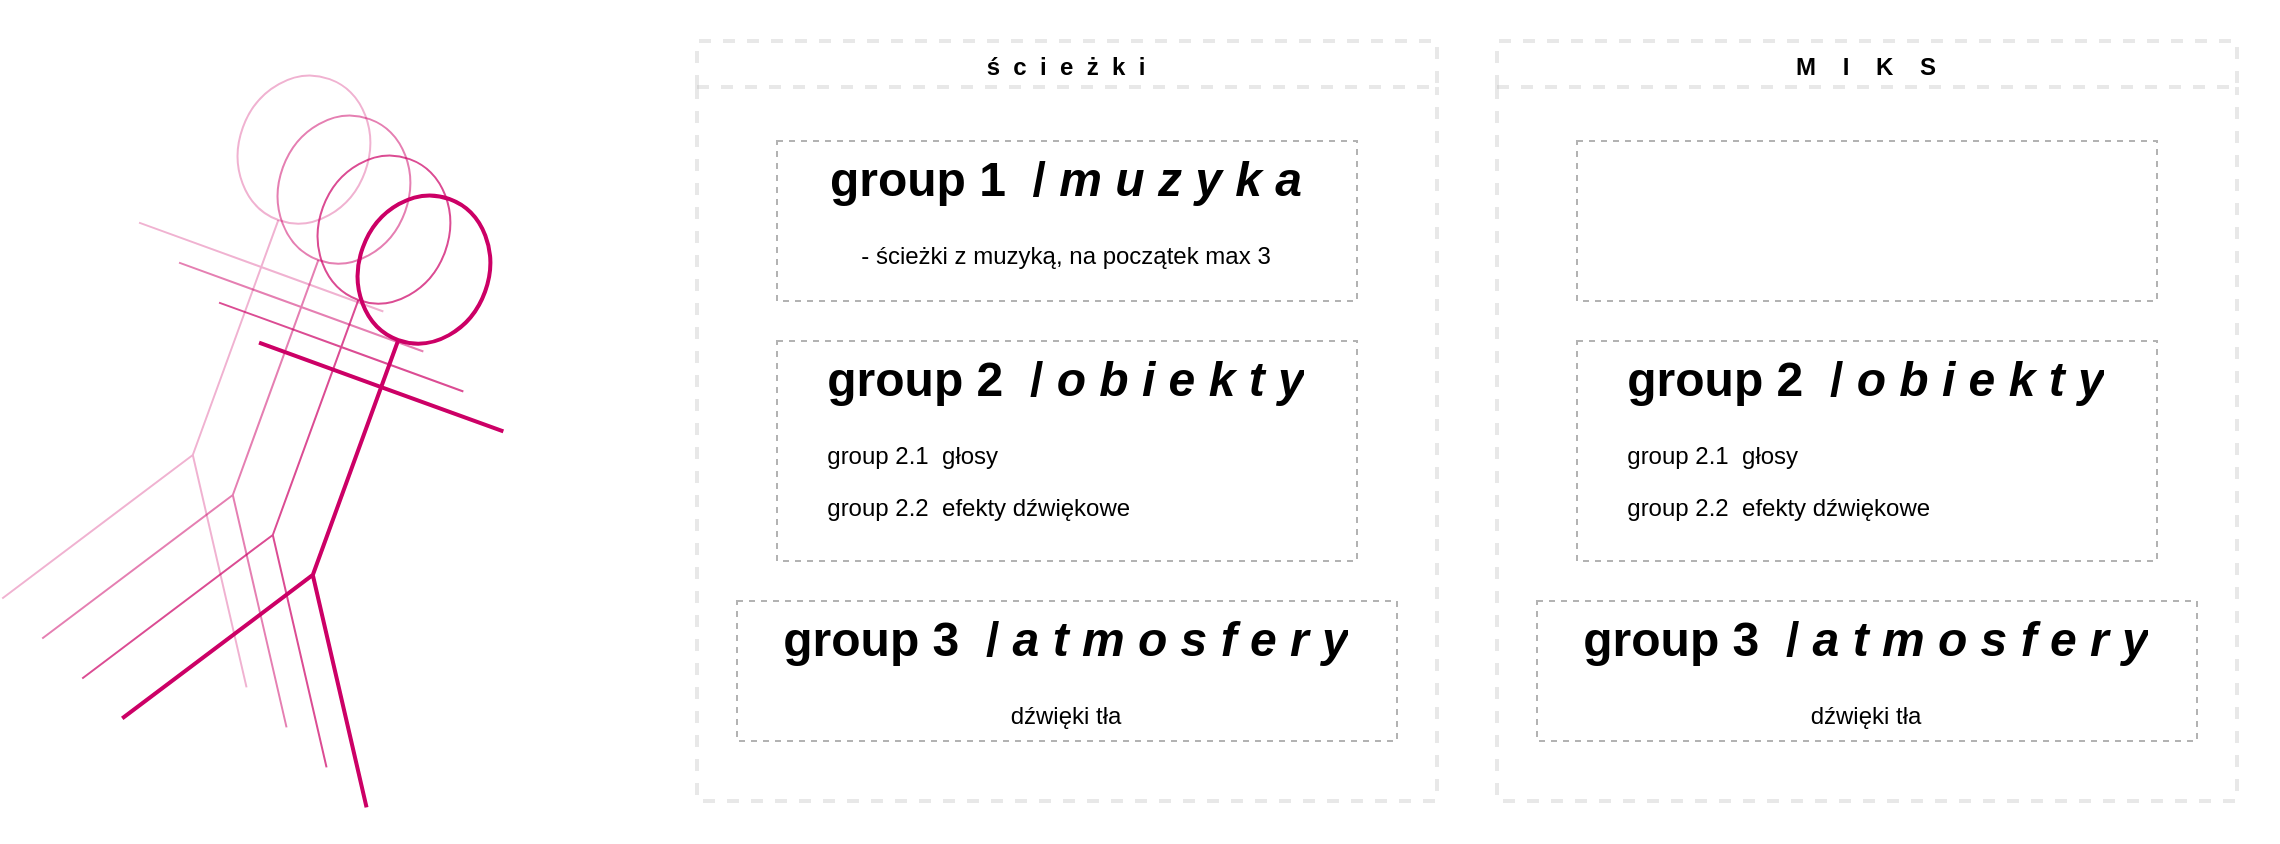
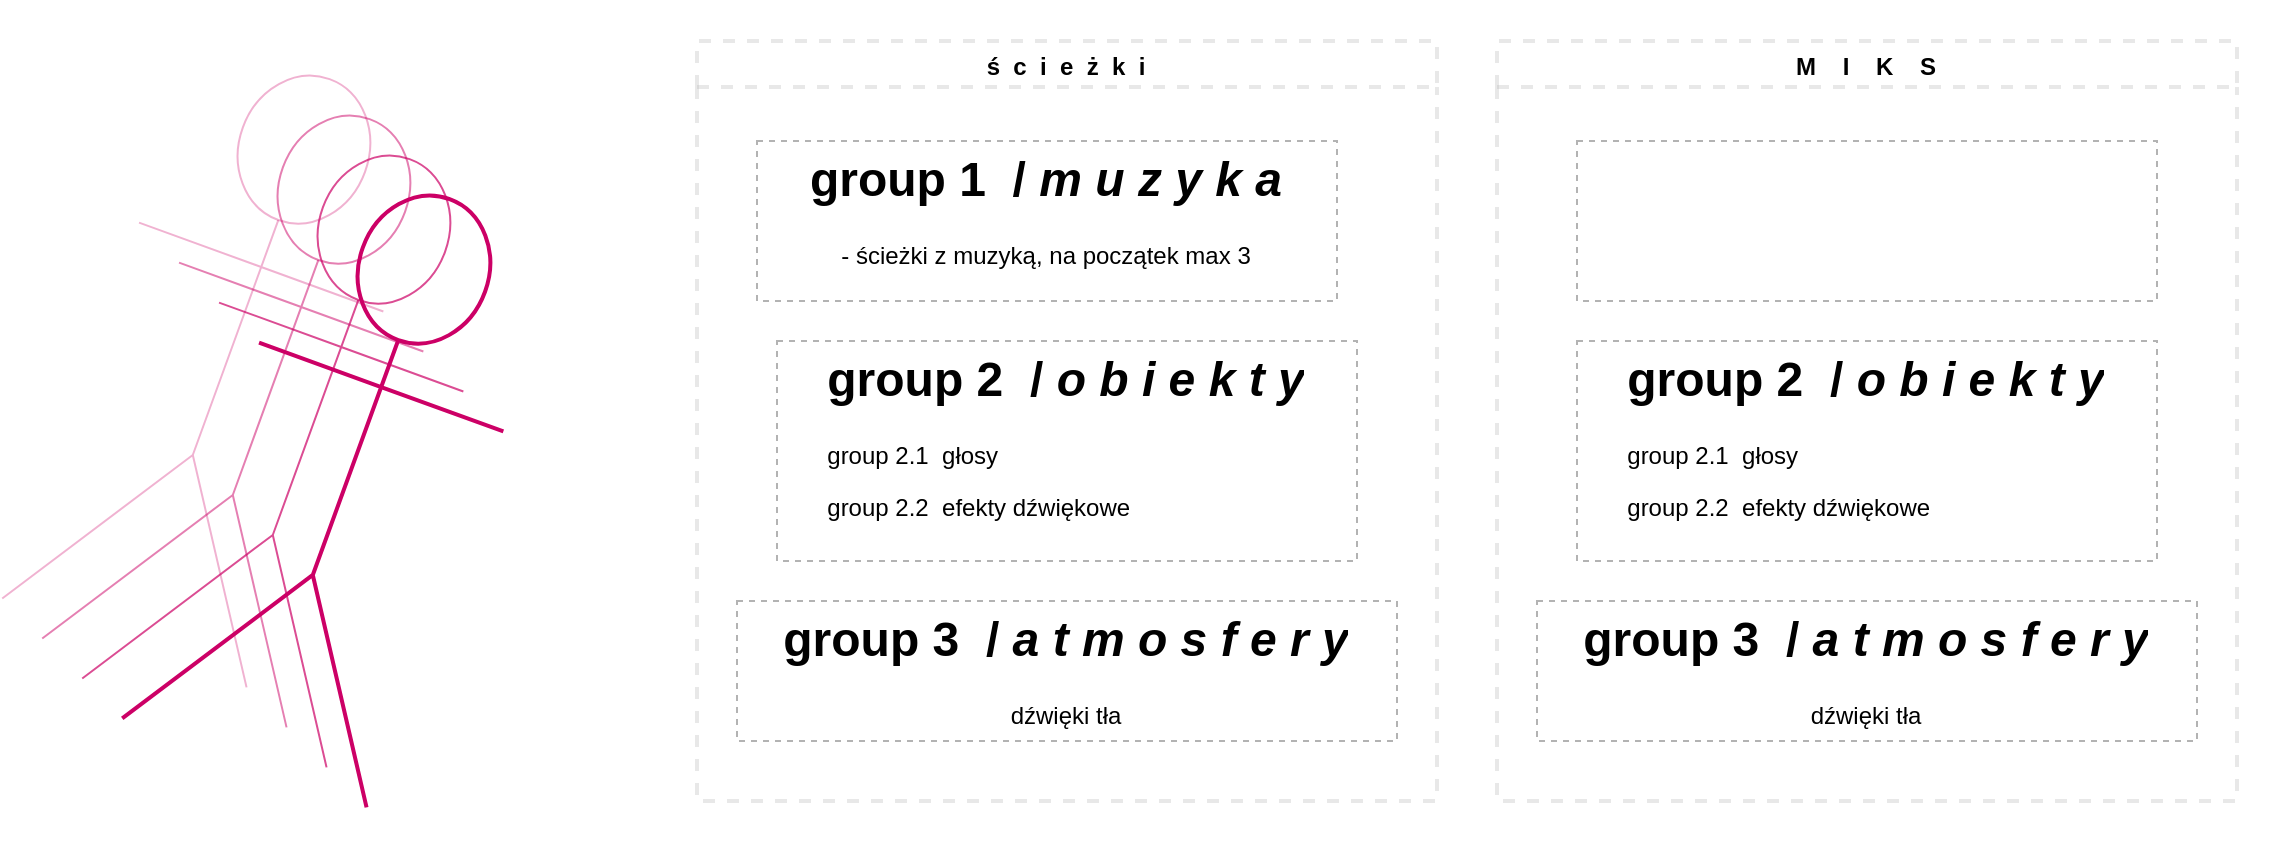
(1067, 221) -> (1047, 221)
